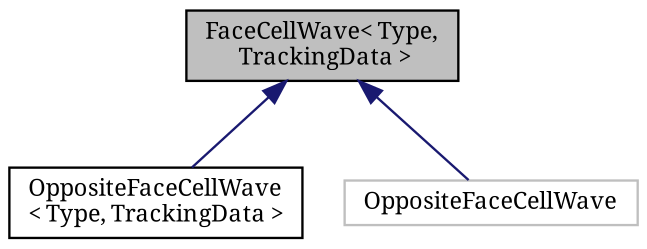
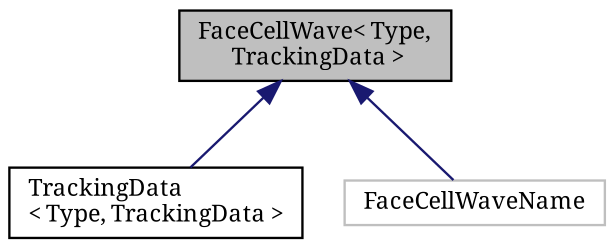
(156, 203) -> (156, 203)
(491, 203) -> (475, 203)
